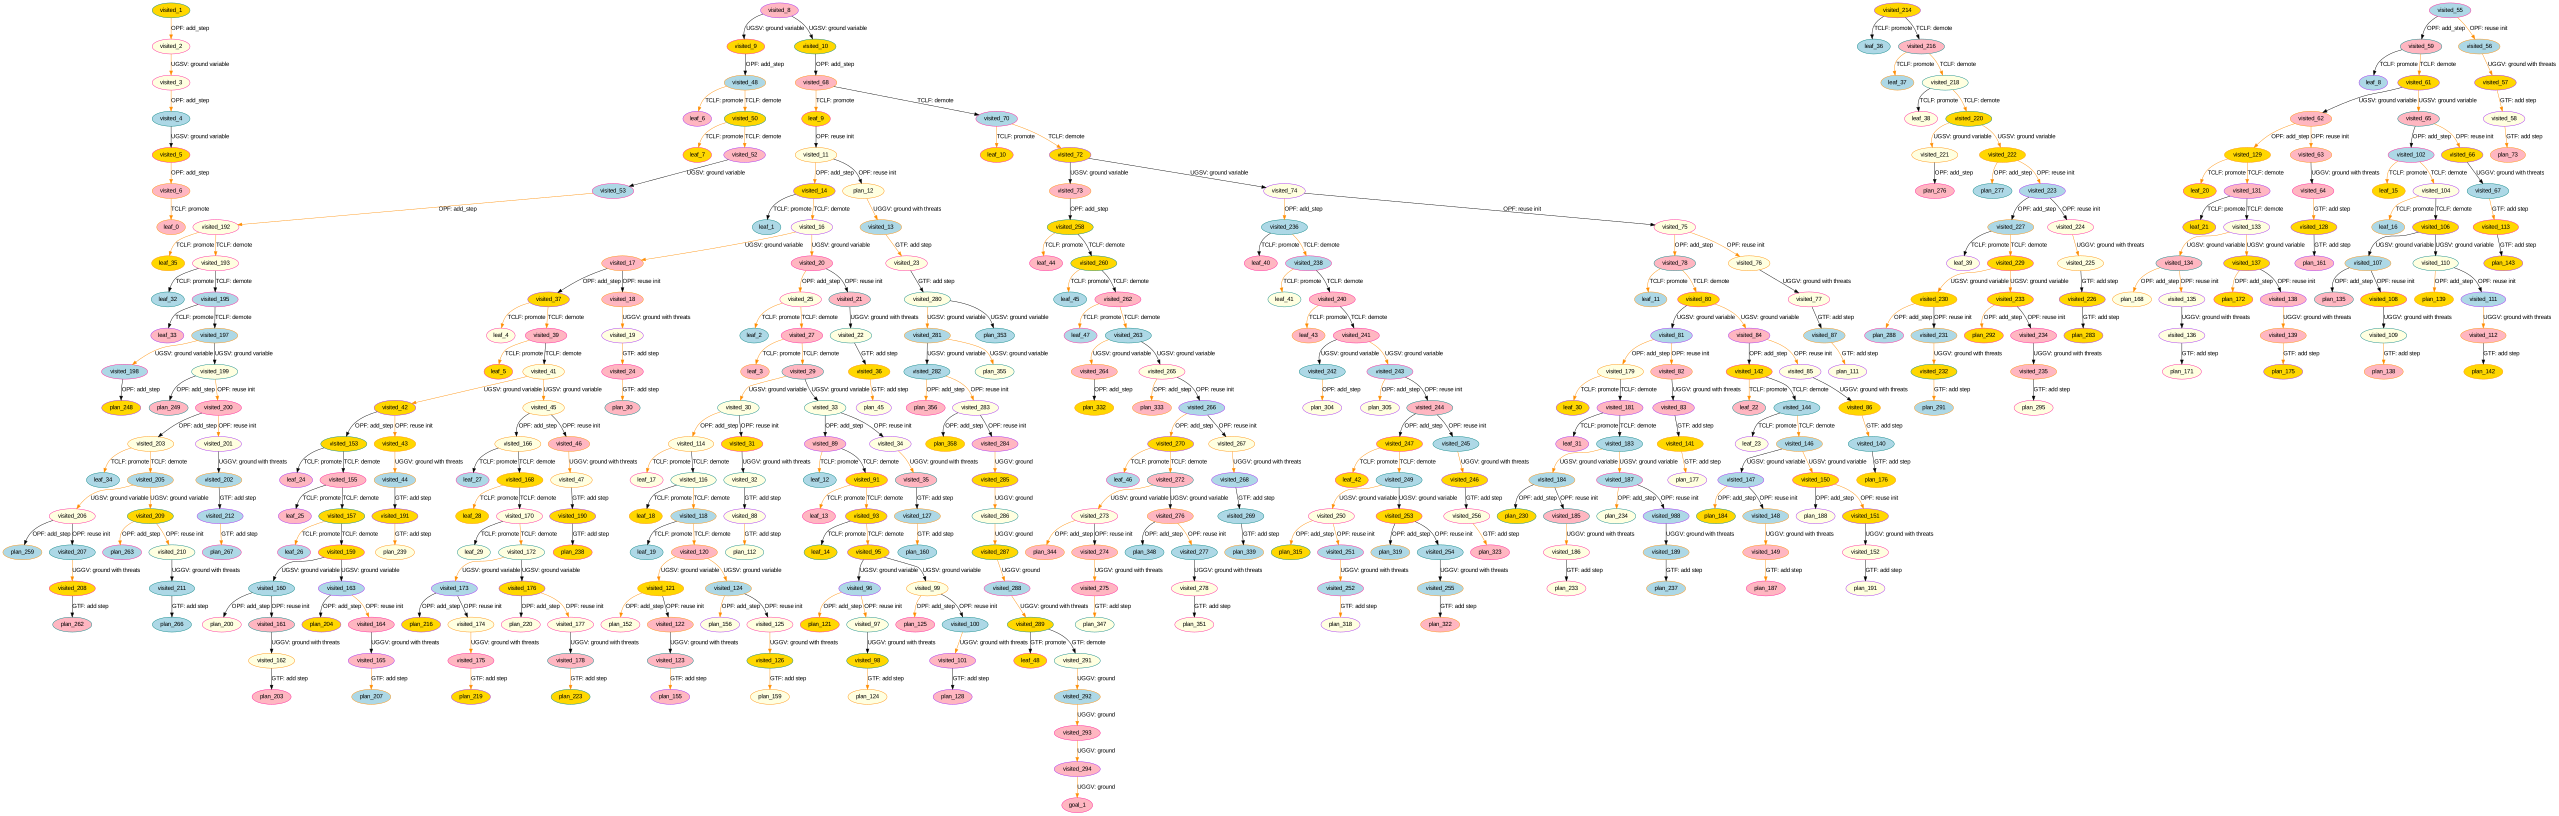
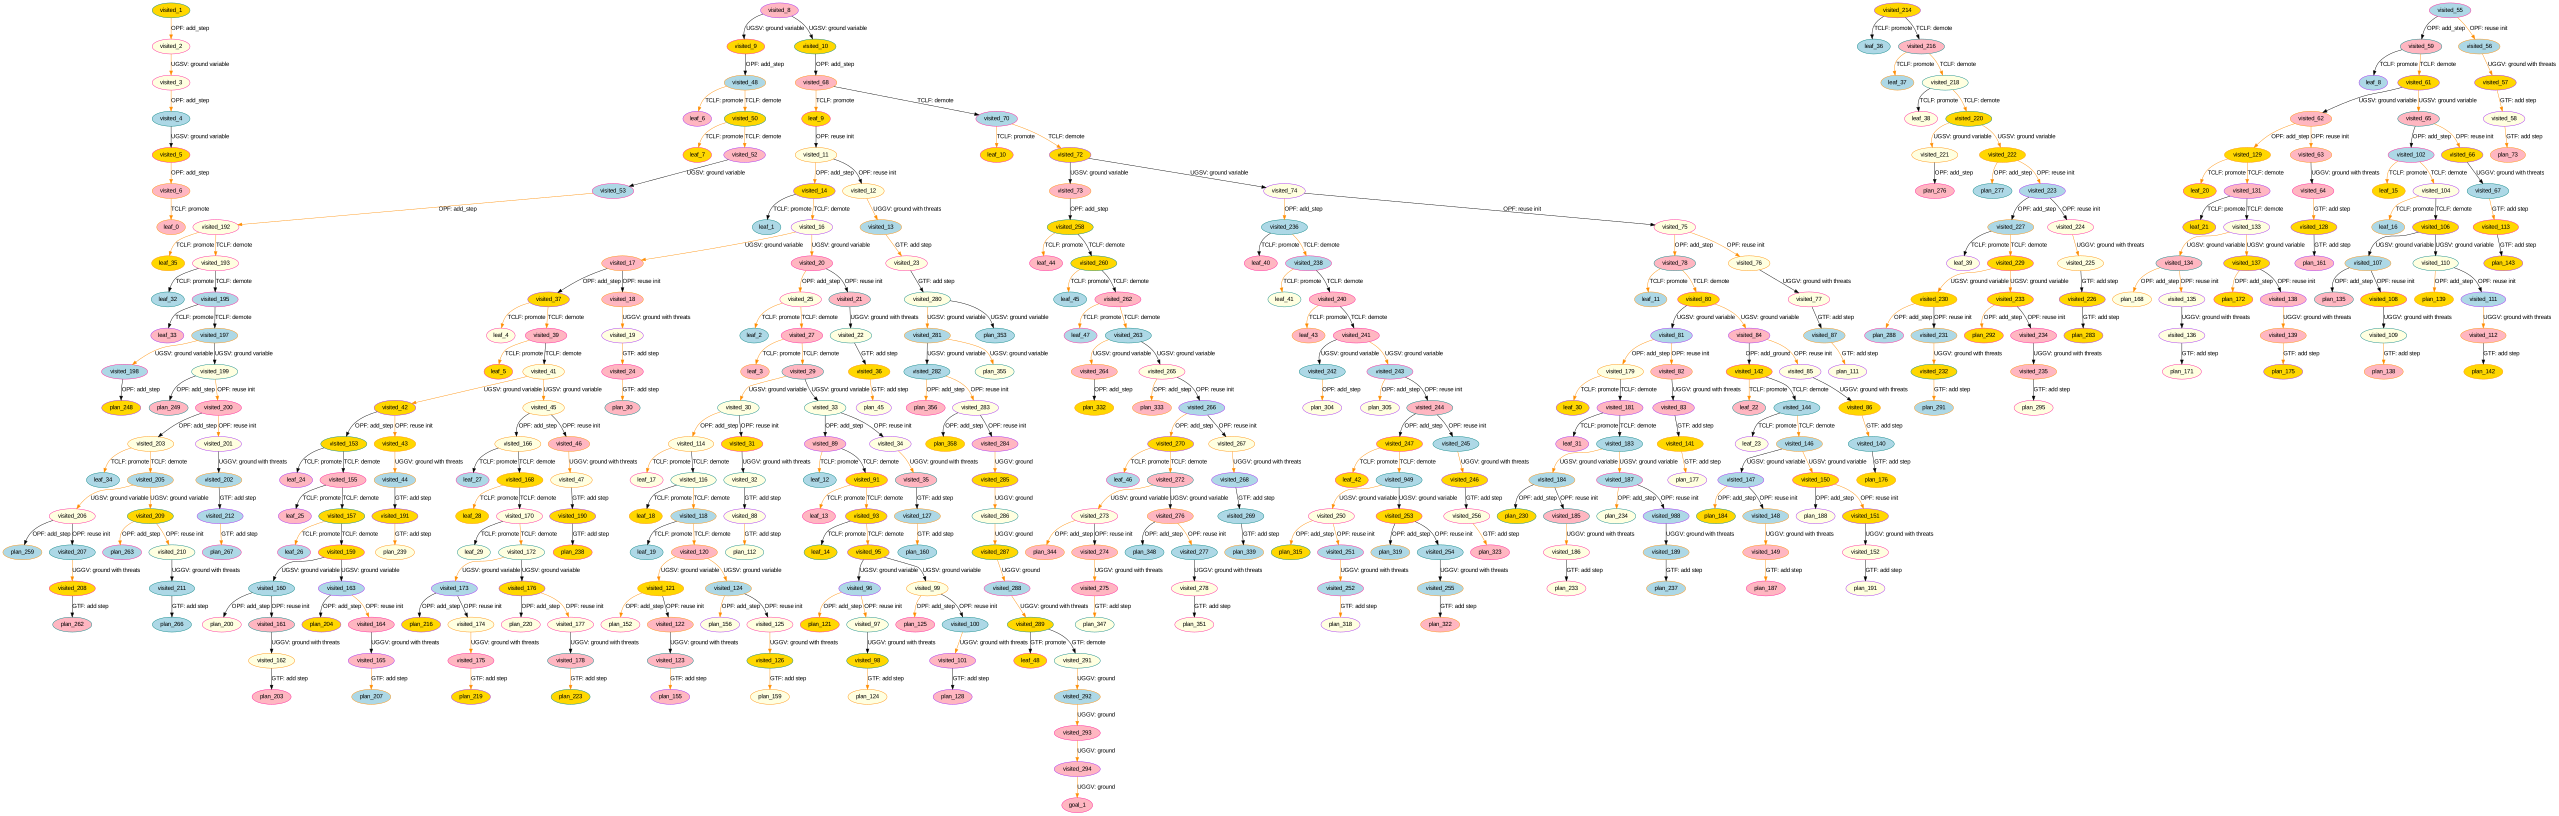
(863, 191) -> (863, 191)
(1768, 354) -> (1768, 354)
(1399, 480) -> (1399, 480)
